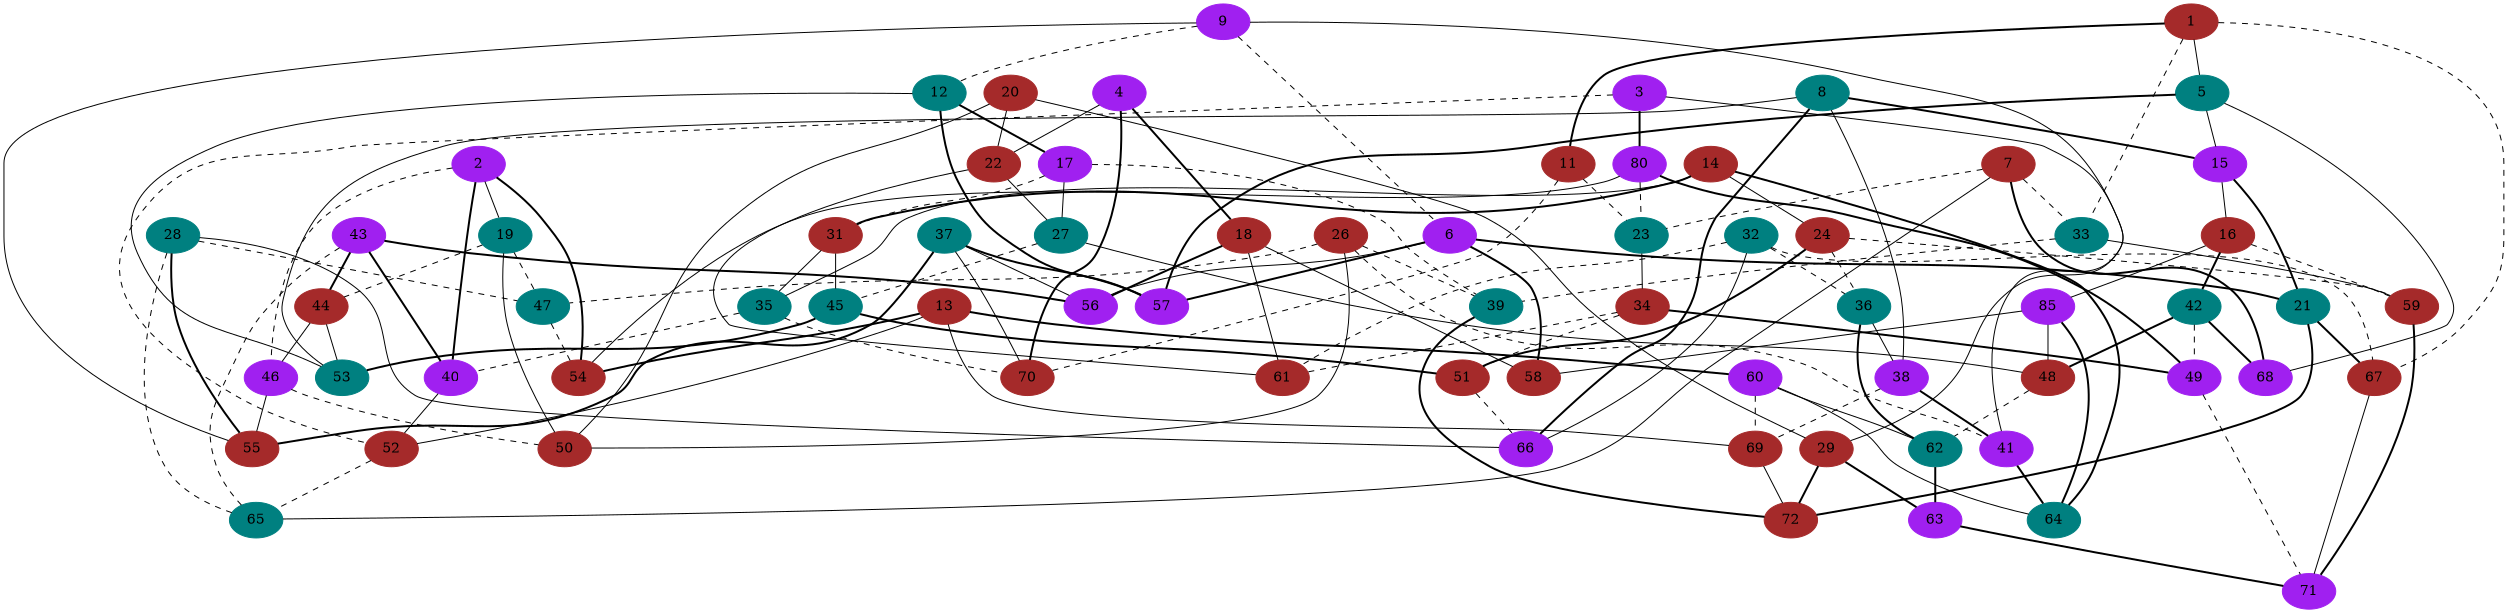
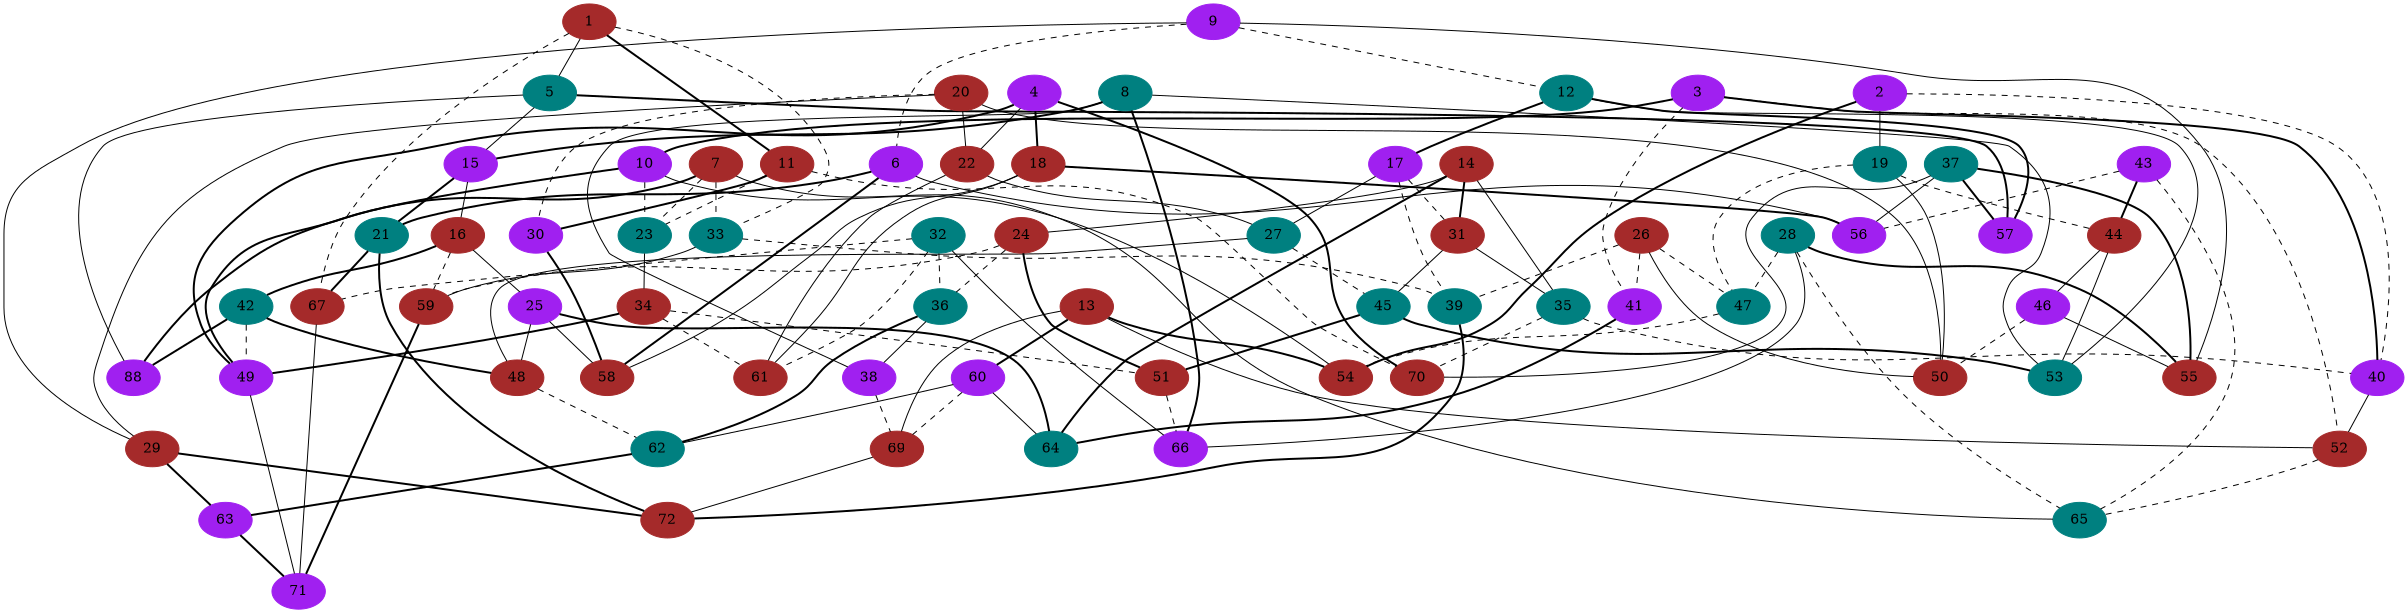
none -> (533, 132)
(2055, 152) -> (1623, 182)
(1640, 164) -> (645, 164)
(329, 213) -> none
none -> (536, 235)
(463, 271) -> (2239, 116)
(742, 272) -> (2002, 200)
(1300, 272) -> none
(405, 307) -> (2170, 124)
(2048, 307) -> (535, 307)
(2266, 378) -> (134, 378)
(1954, 413) -> none
(2252, 484) -> (272, 484)
